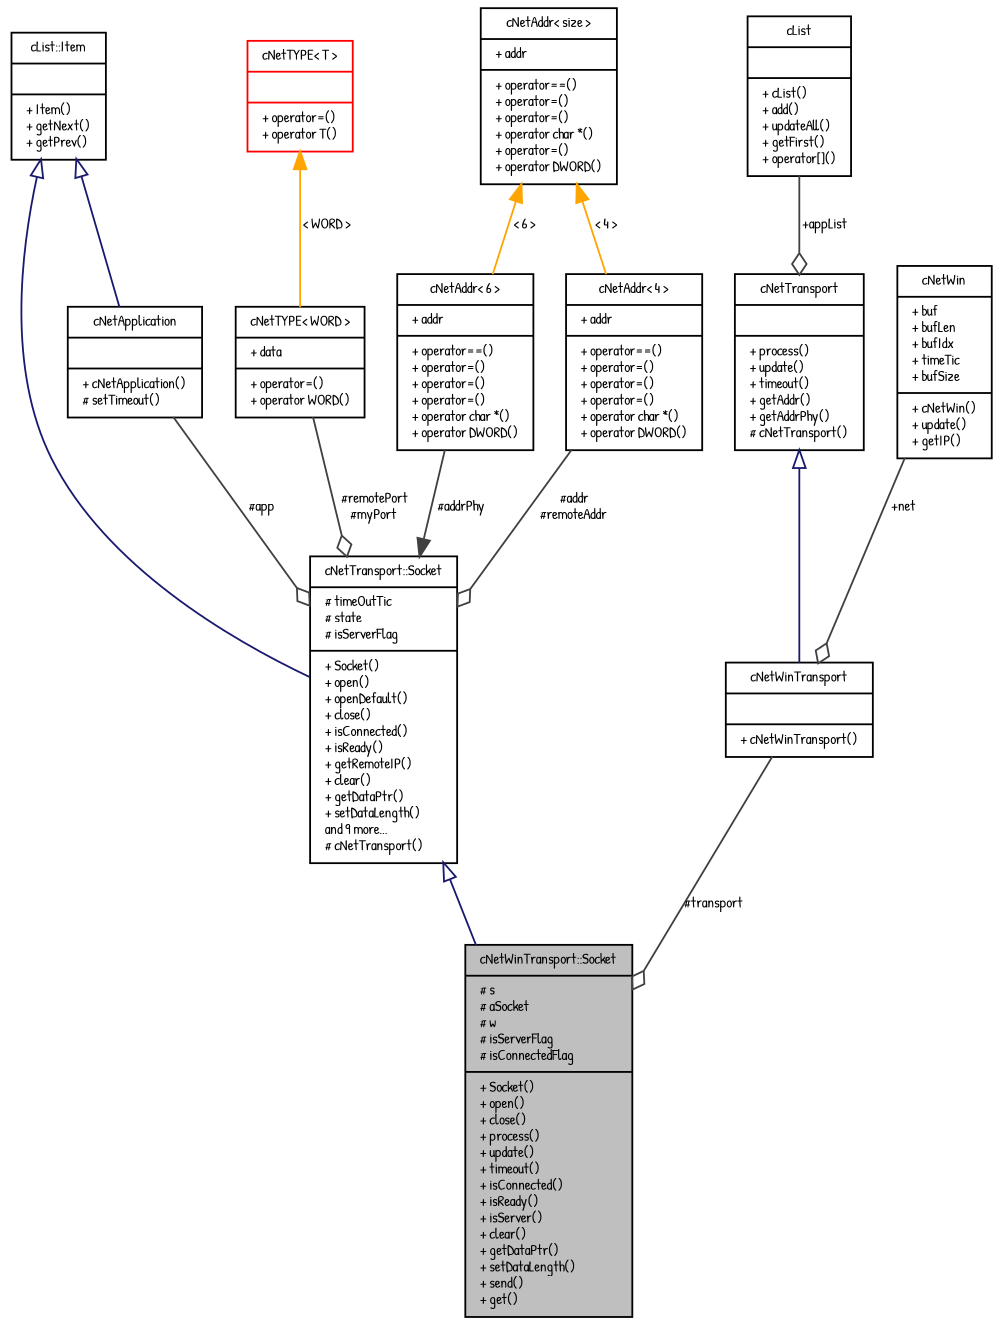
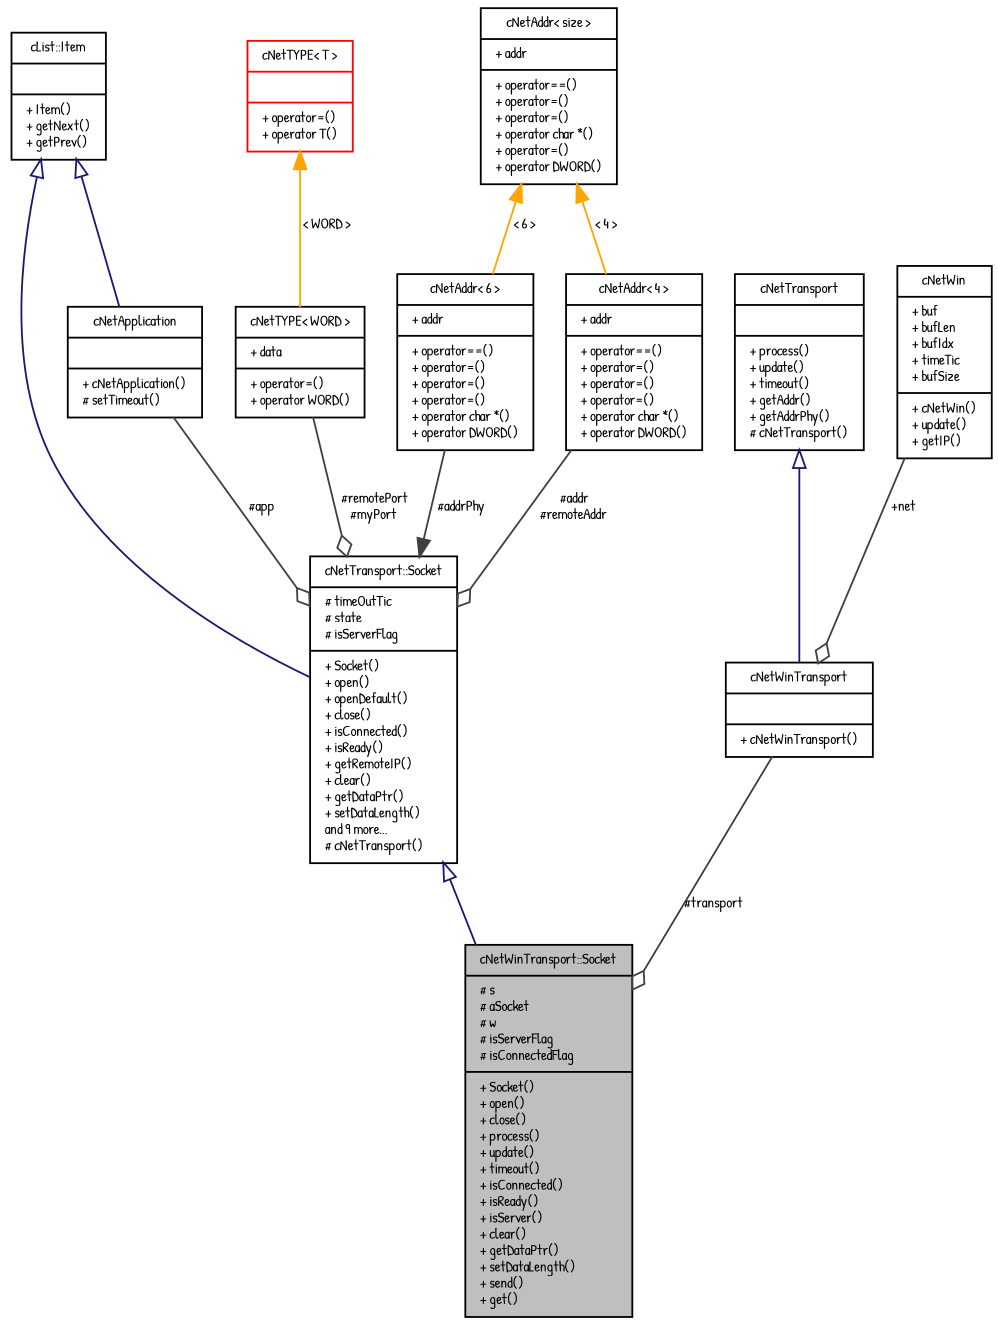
(799, 96) -> none
